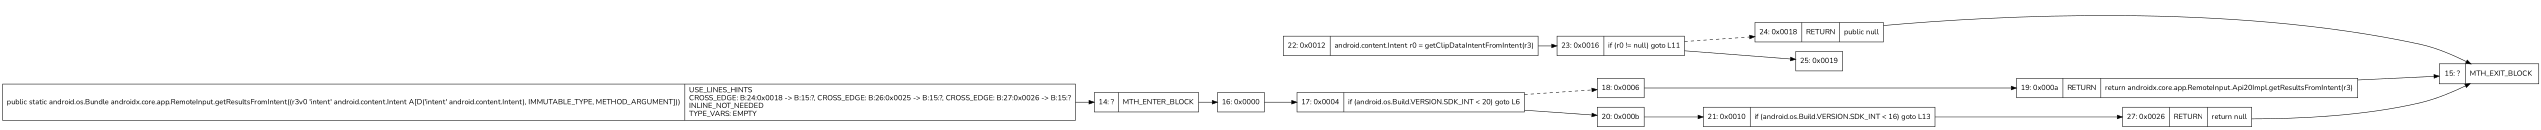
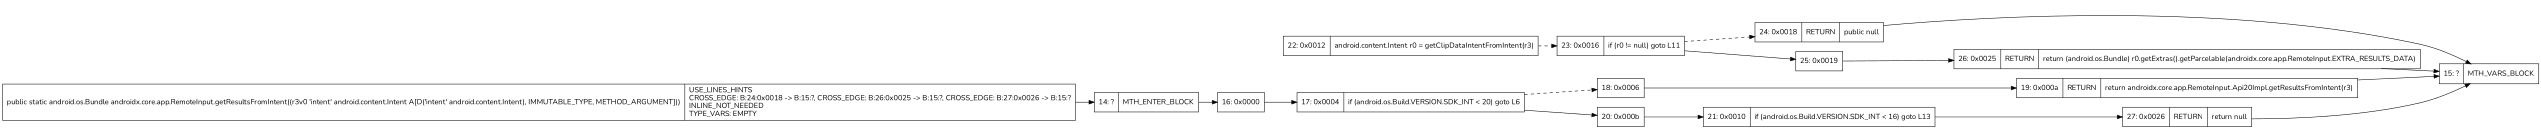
(1545, 46) -> (1545, 46)
none -> (2187, 59)
(2501, 74) -> (2501, 74)
